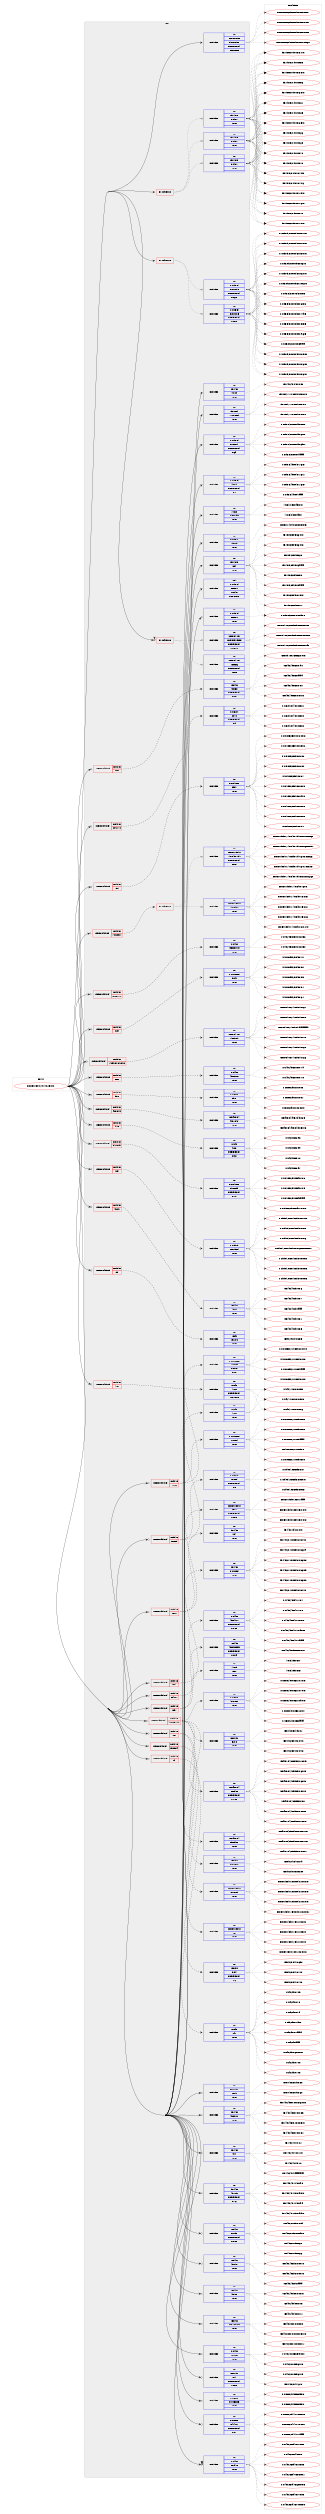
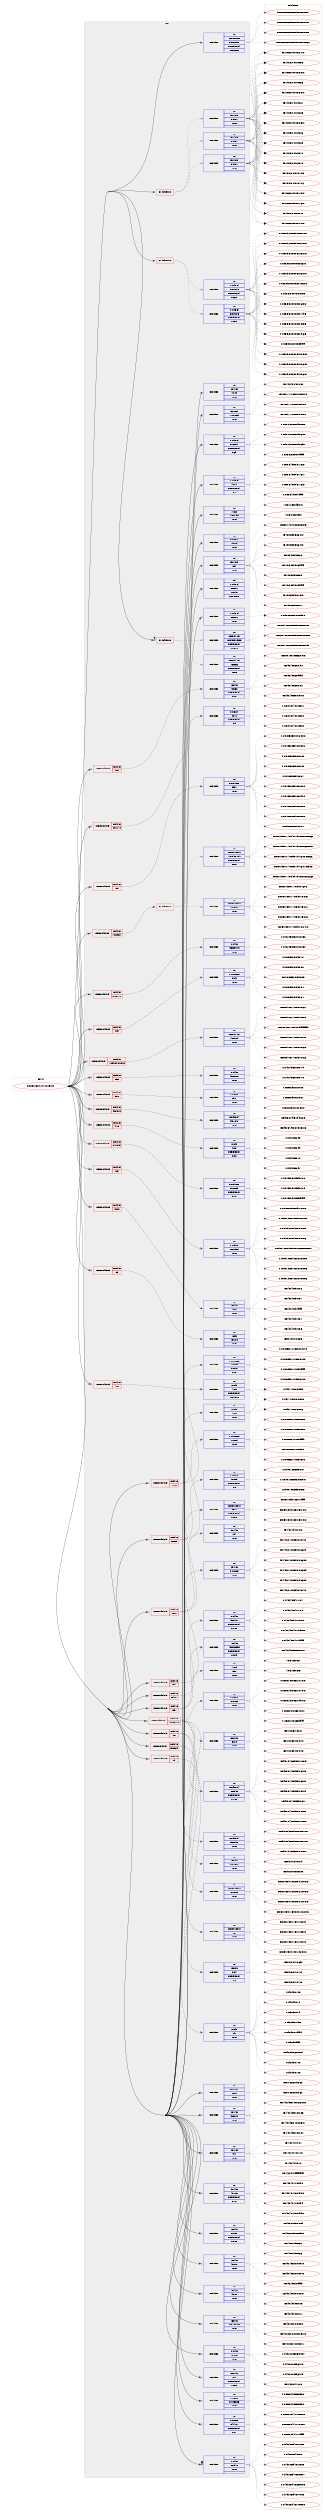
(293, 977) -> (293, 977)
